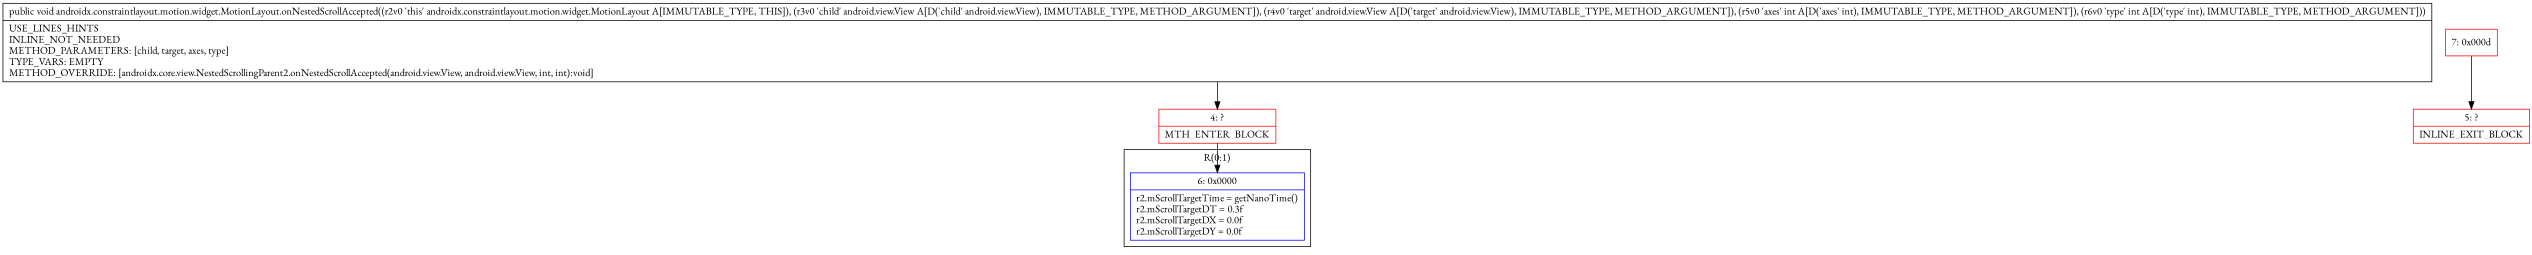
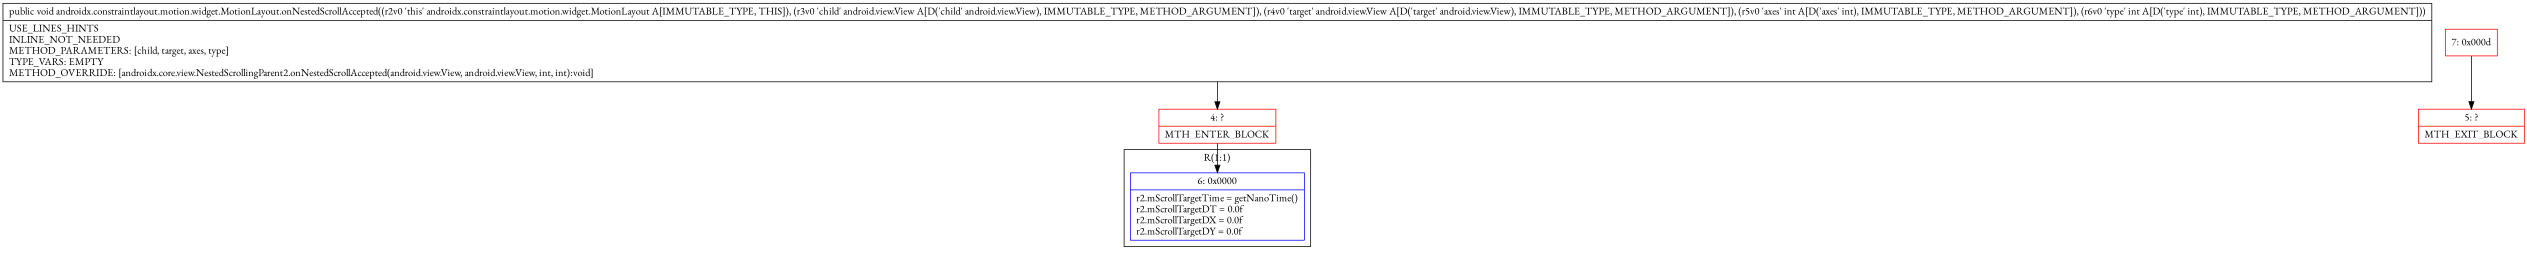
(2471, 134) -> (2471, 134)
(1217, 158) -> (1217, 158)
(1190, 209) -> (1190, 209)
